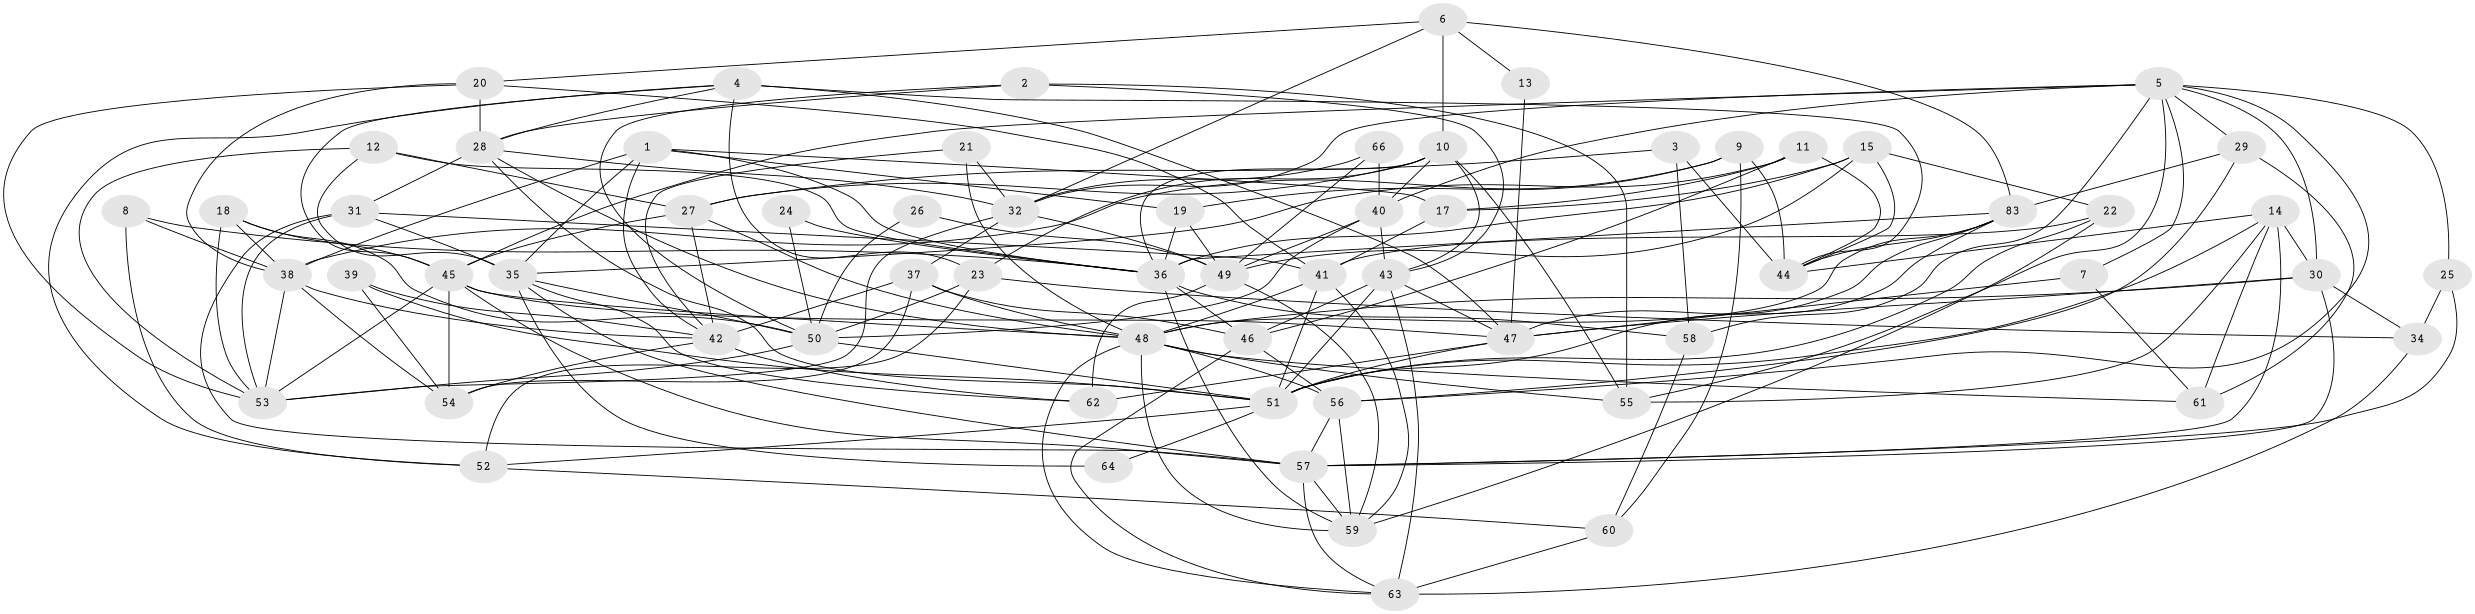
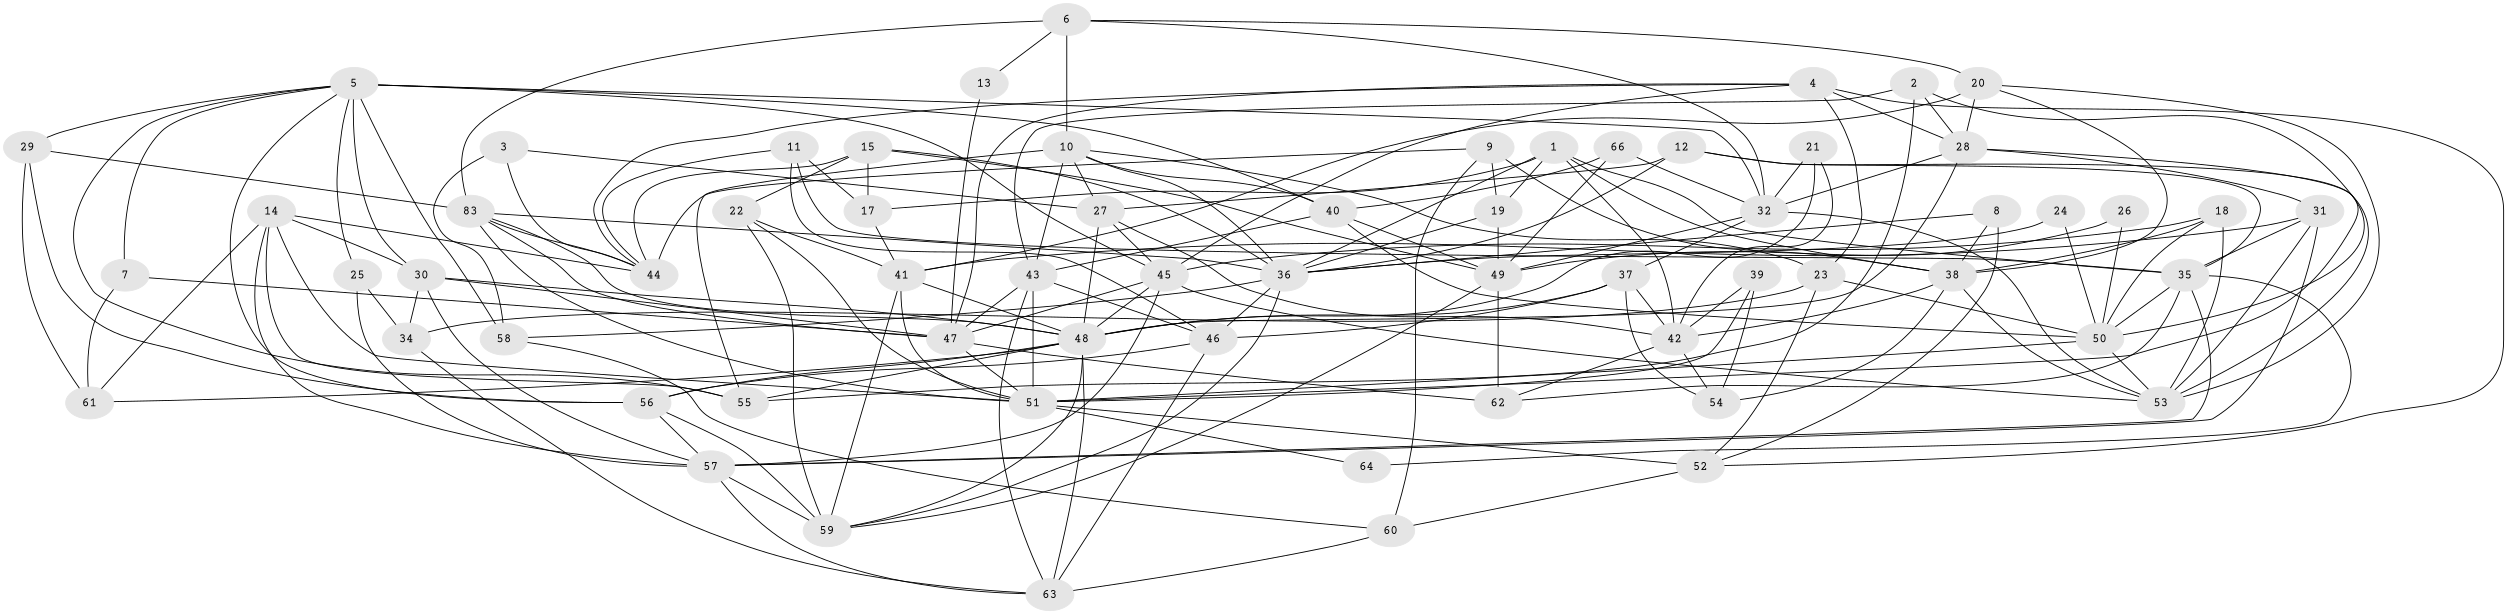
(449, 339) -> none
